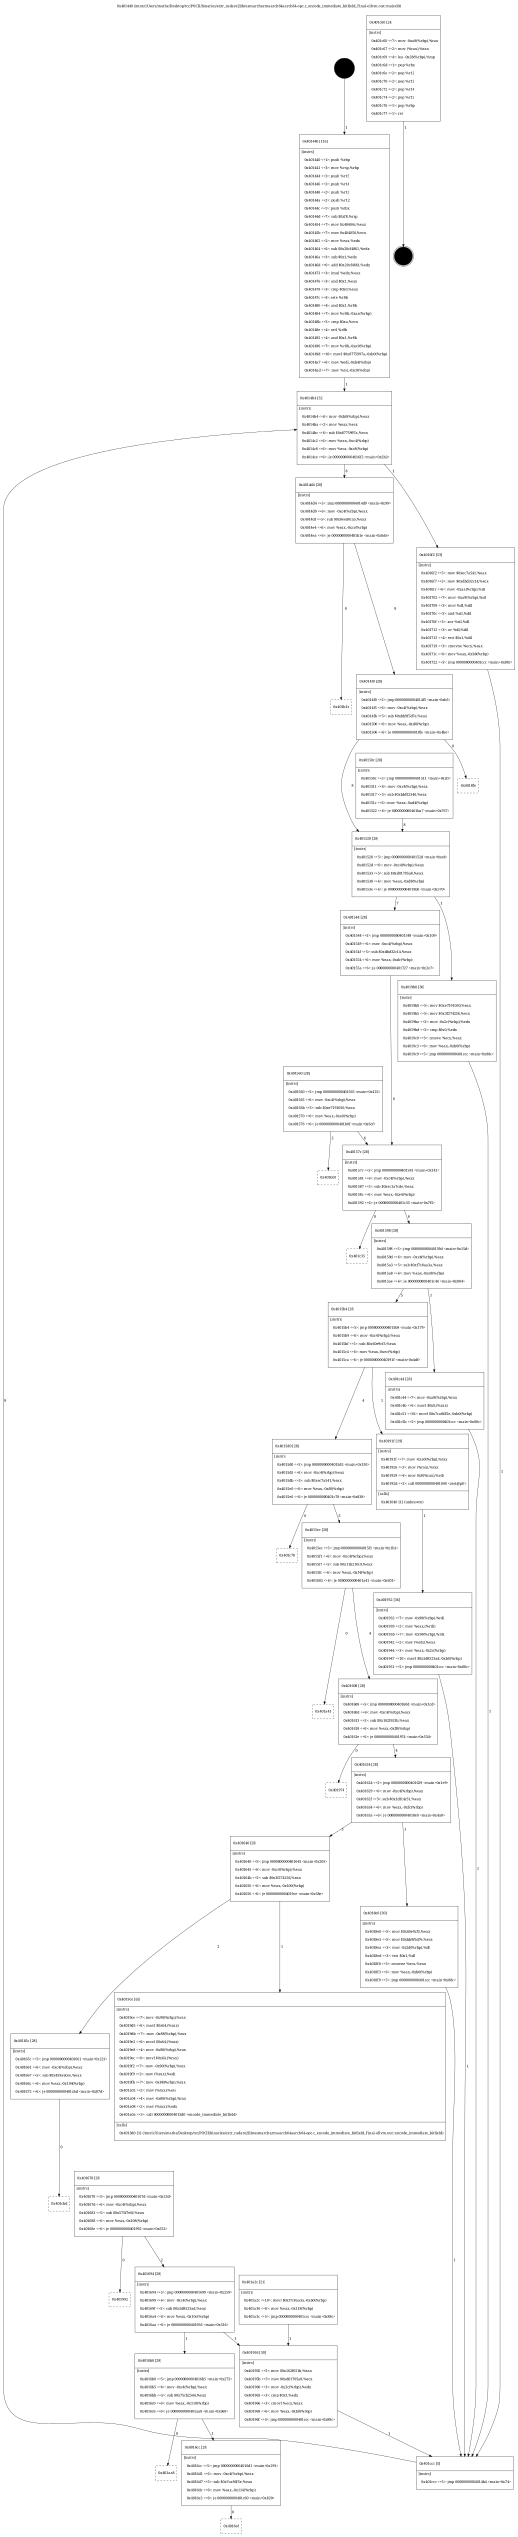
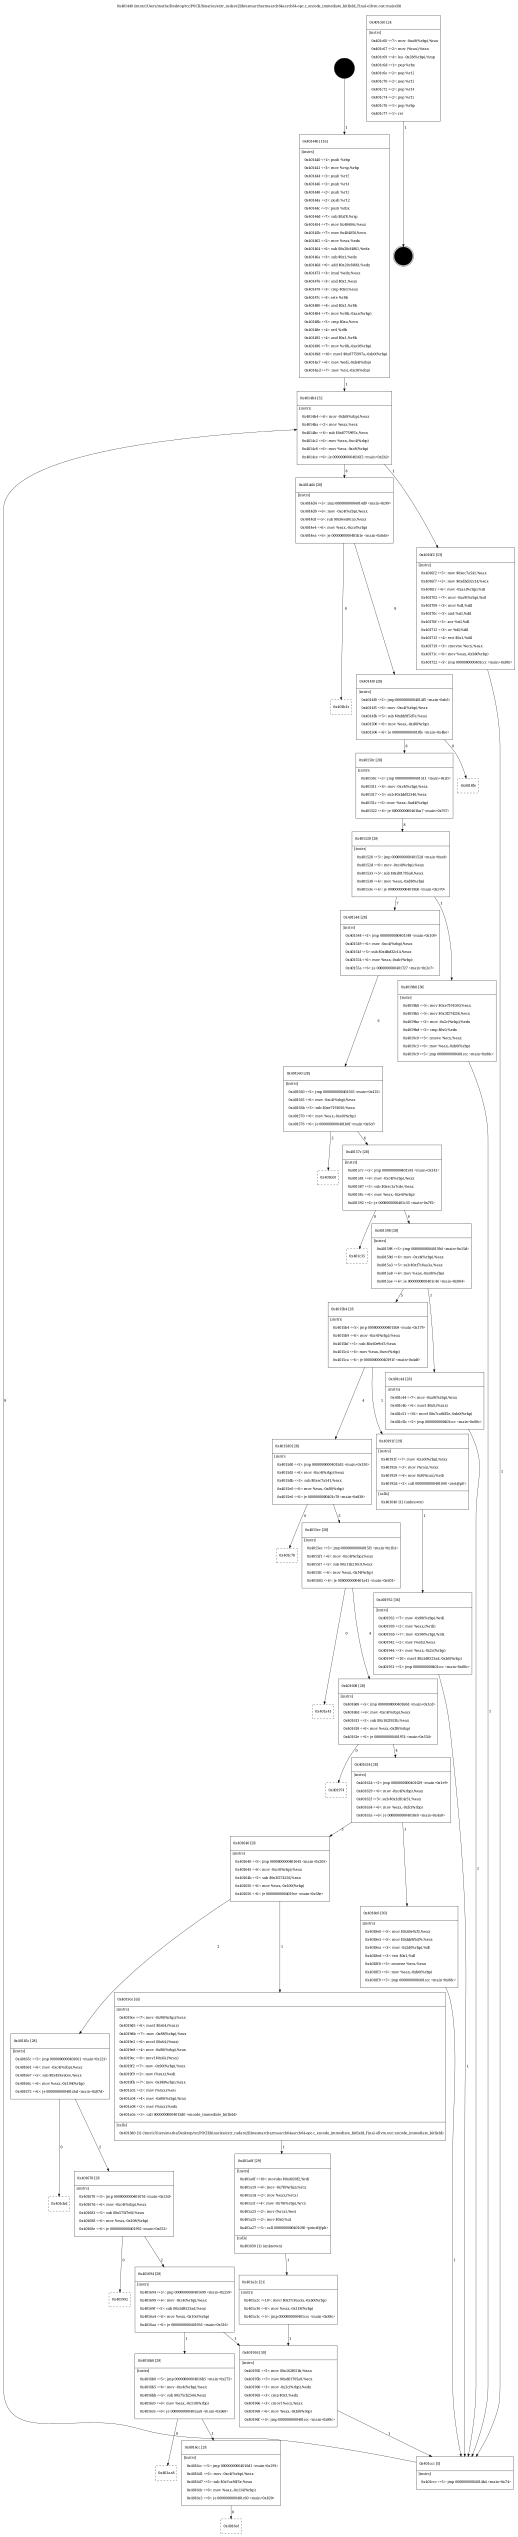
(342, 784) -> (404, 745)
(391, 1059) -> (362, 1020)
none -> (91, 2134)
none -> (283, 2204)
